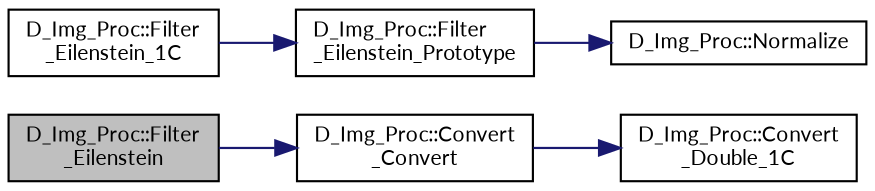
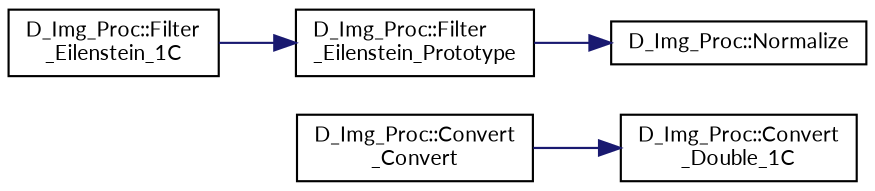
(114, 148) -> none
